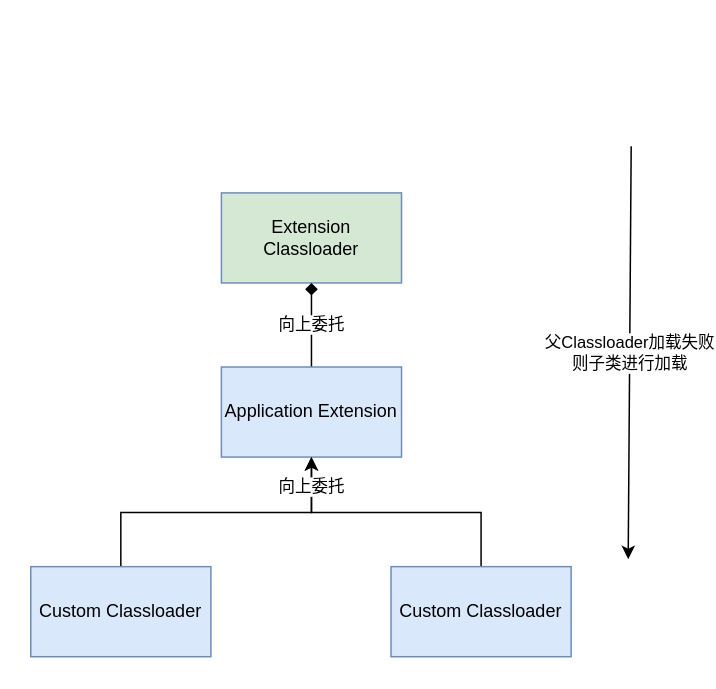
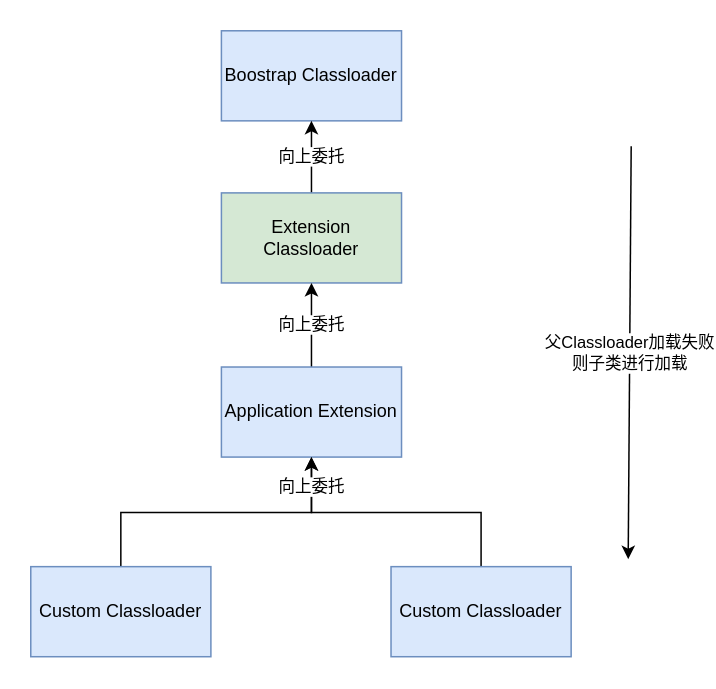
none -> (311, 76)
none -> (311, 162)
(311, 295) -> (311, 294)
